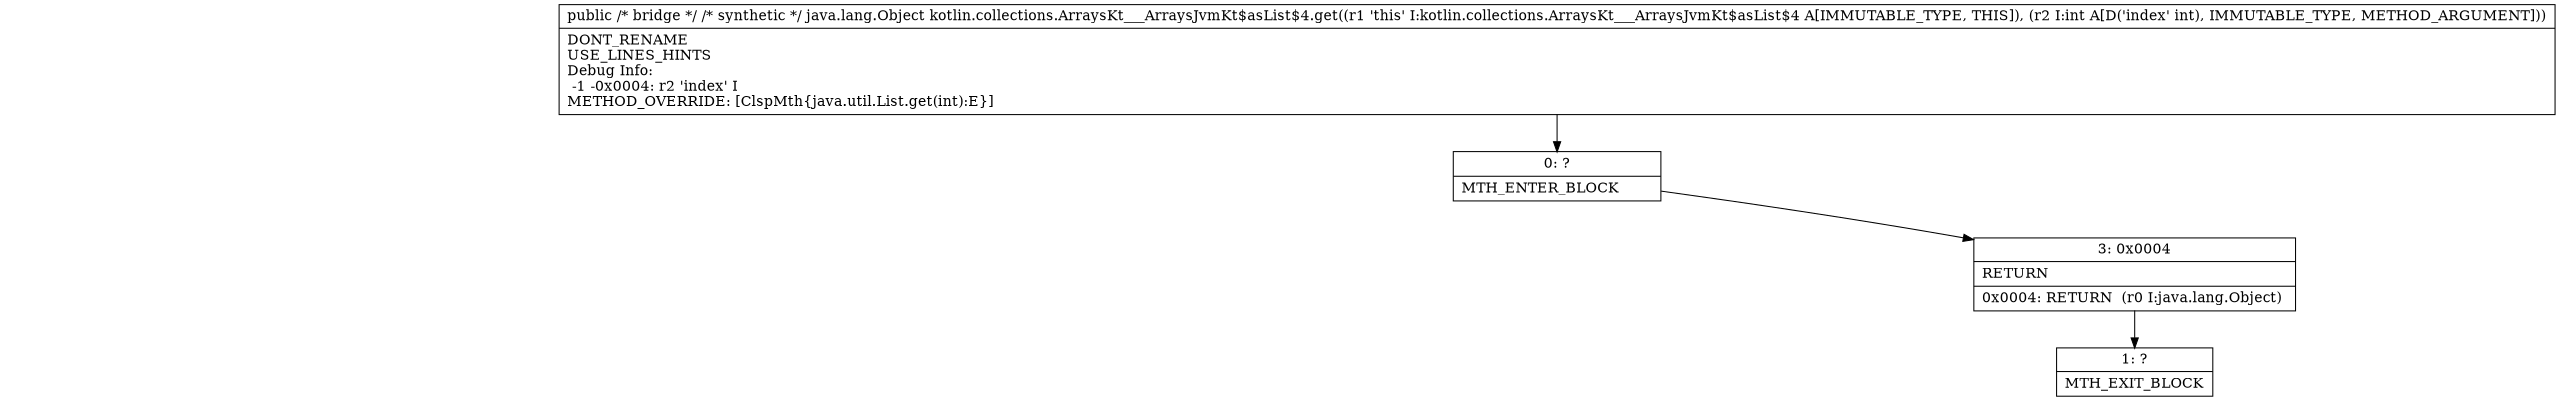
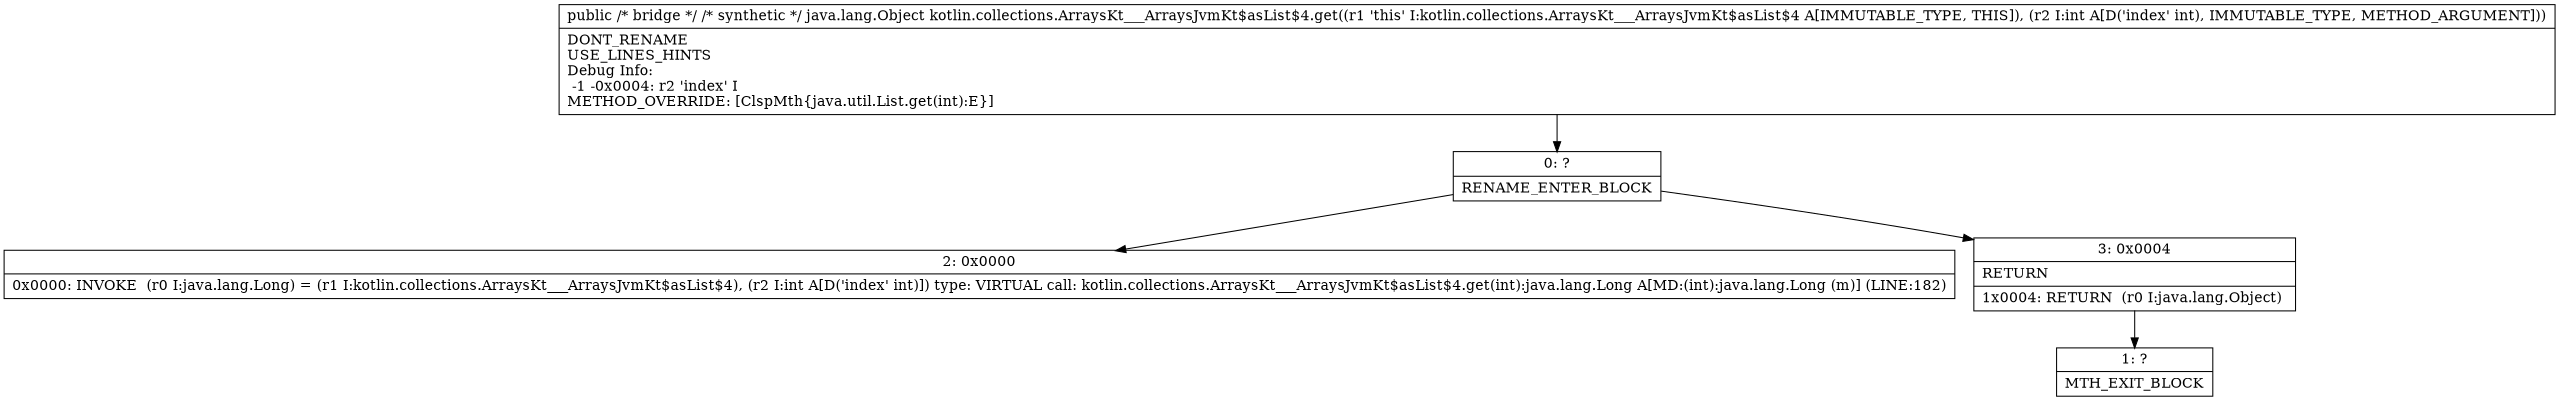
(1541, 188) -> (1557, 188)
none -> (979, 274)
(2135, 298) -> (2135, 298)
